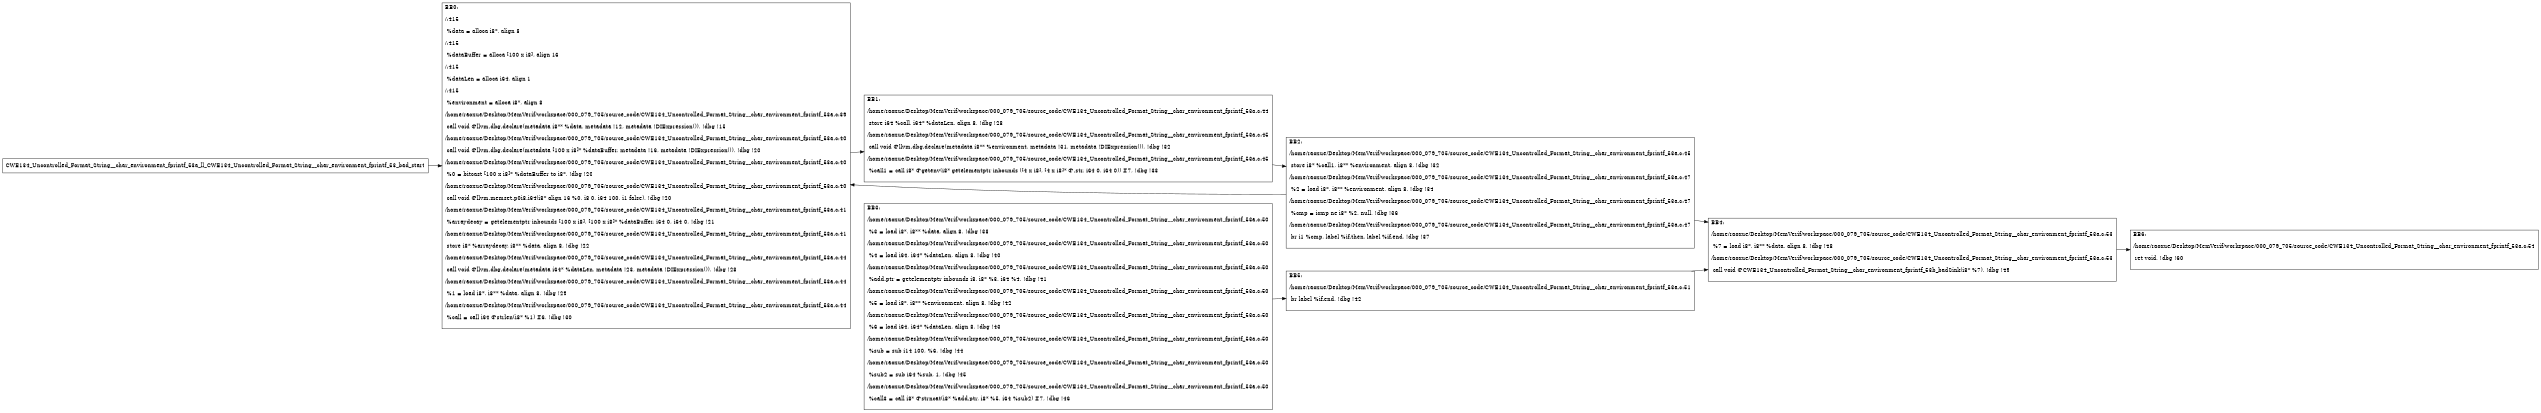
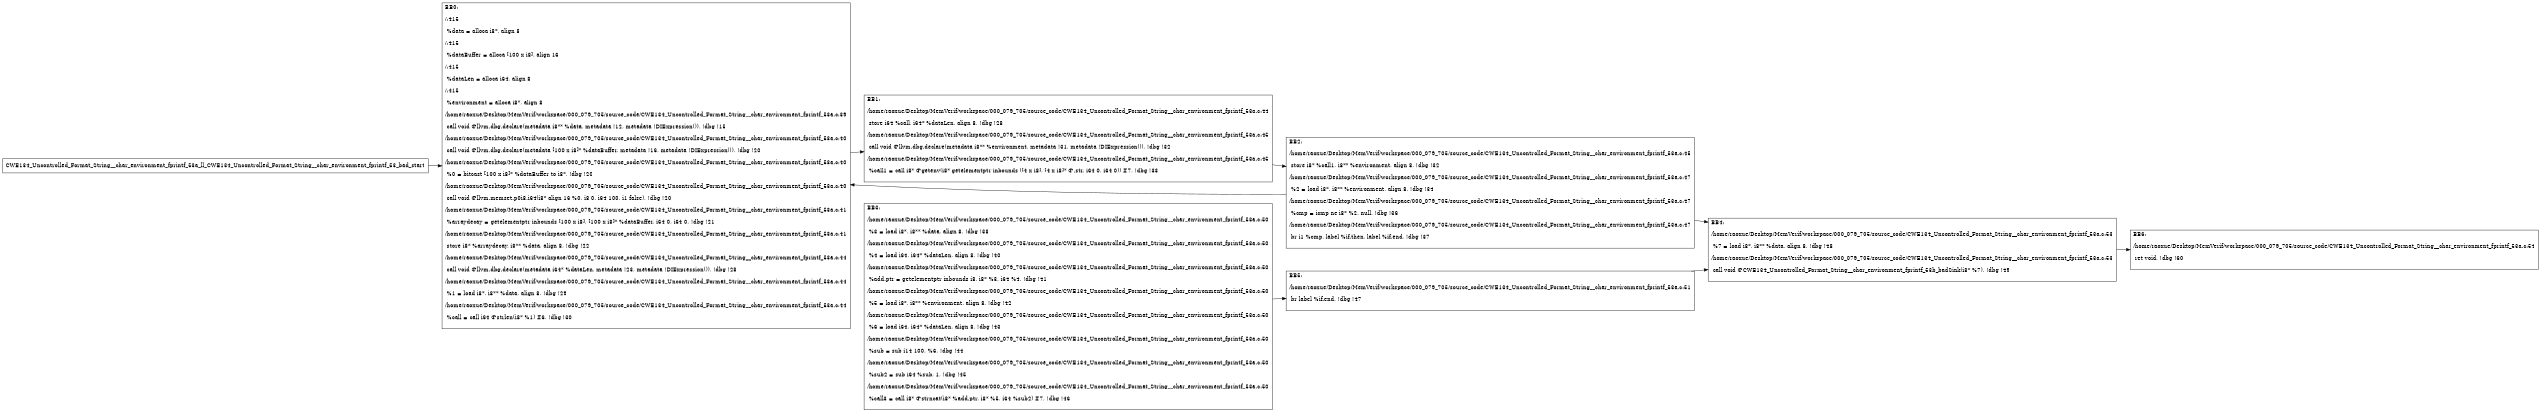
(488, 79) -> (488, 79)
(1325, 300) -> (1325, 300)
